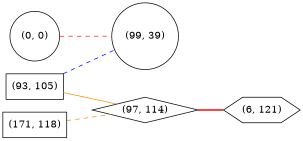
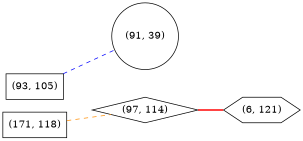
(35, 36) -> none
(145, 36) -> (145, 36)
(90, 98) -> none
